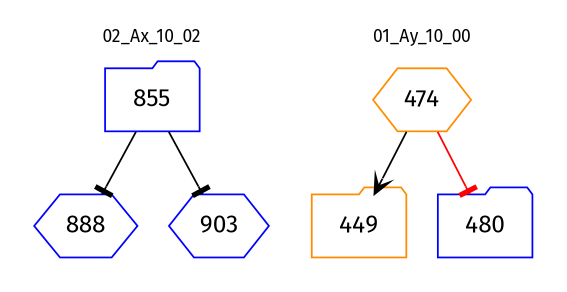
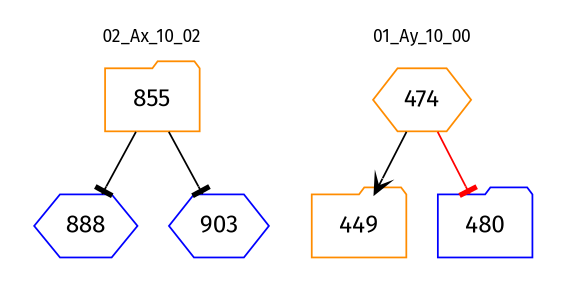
(152, 100) -> (152, 100)
